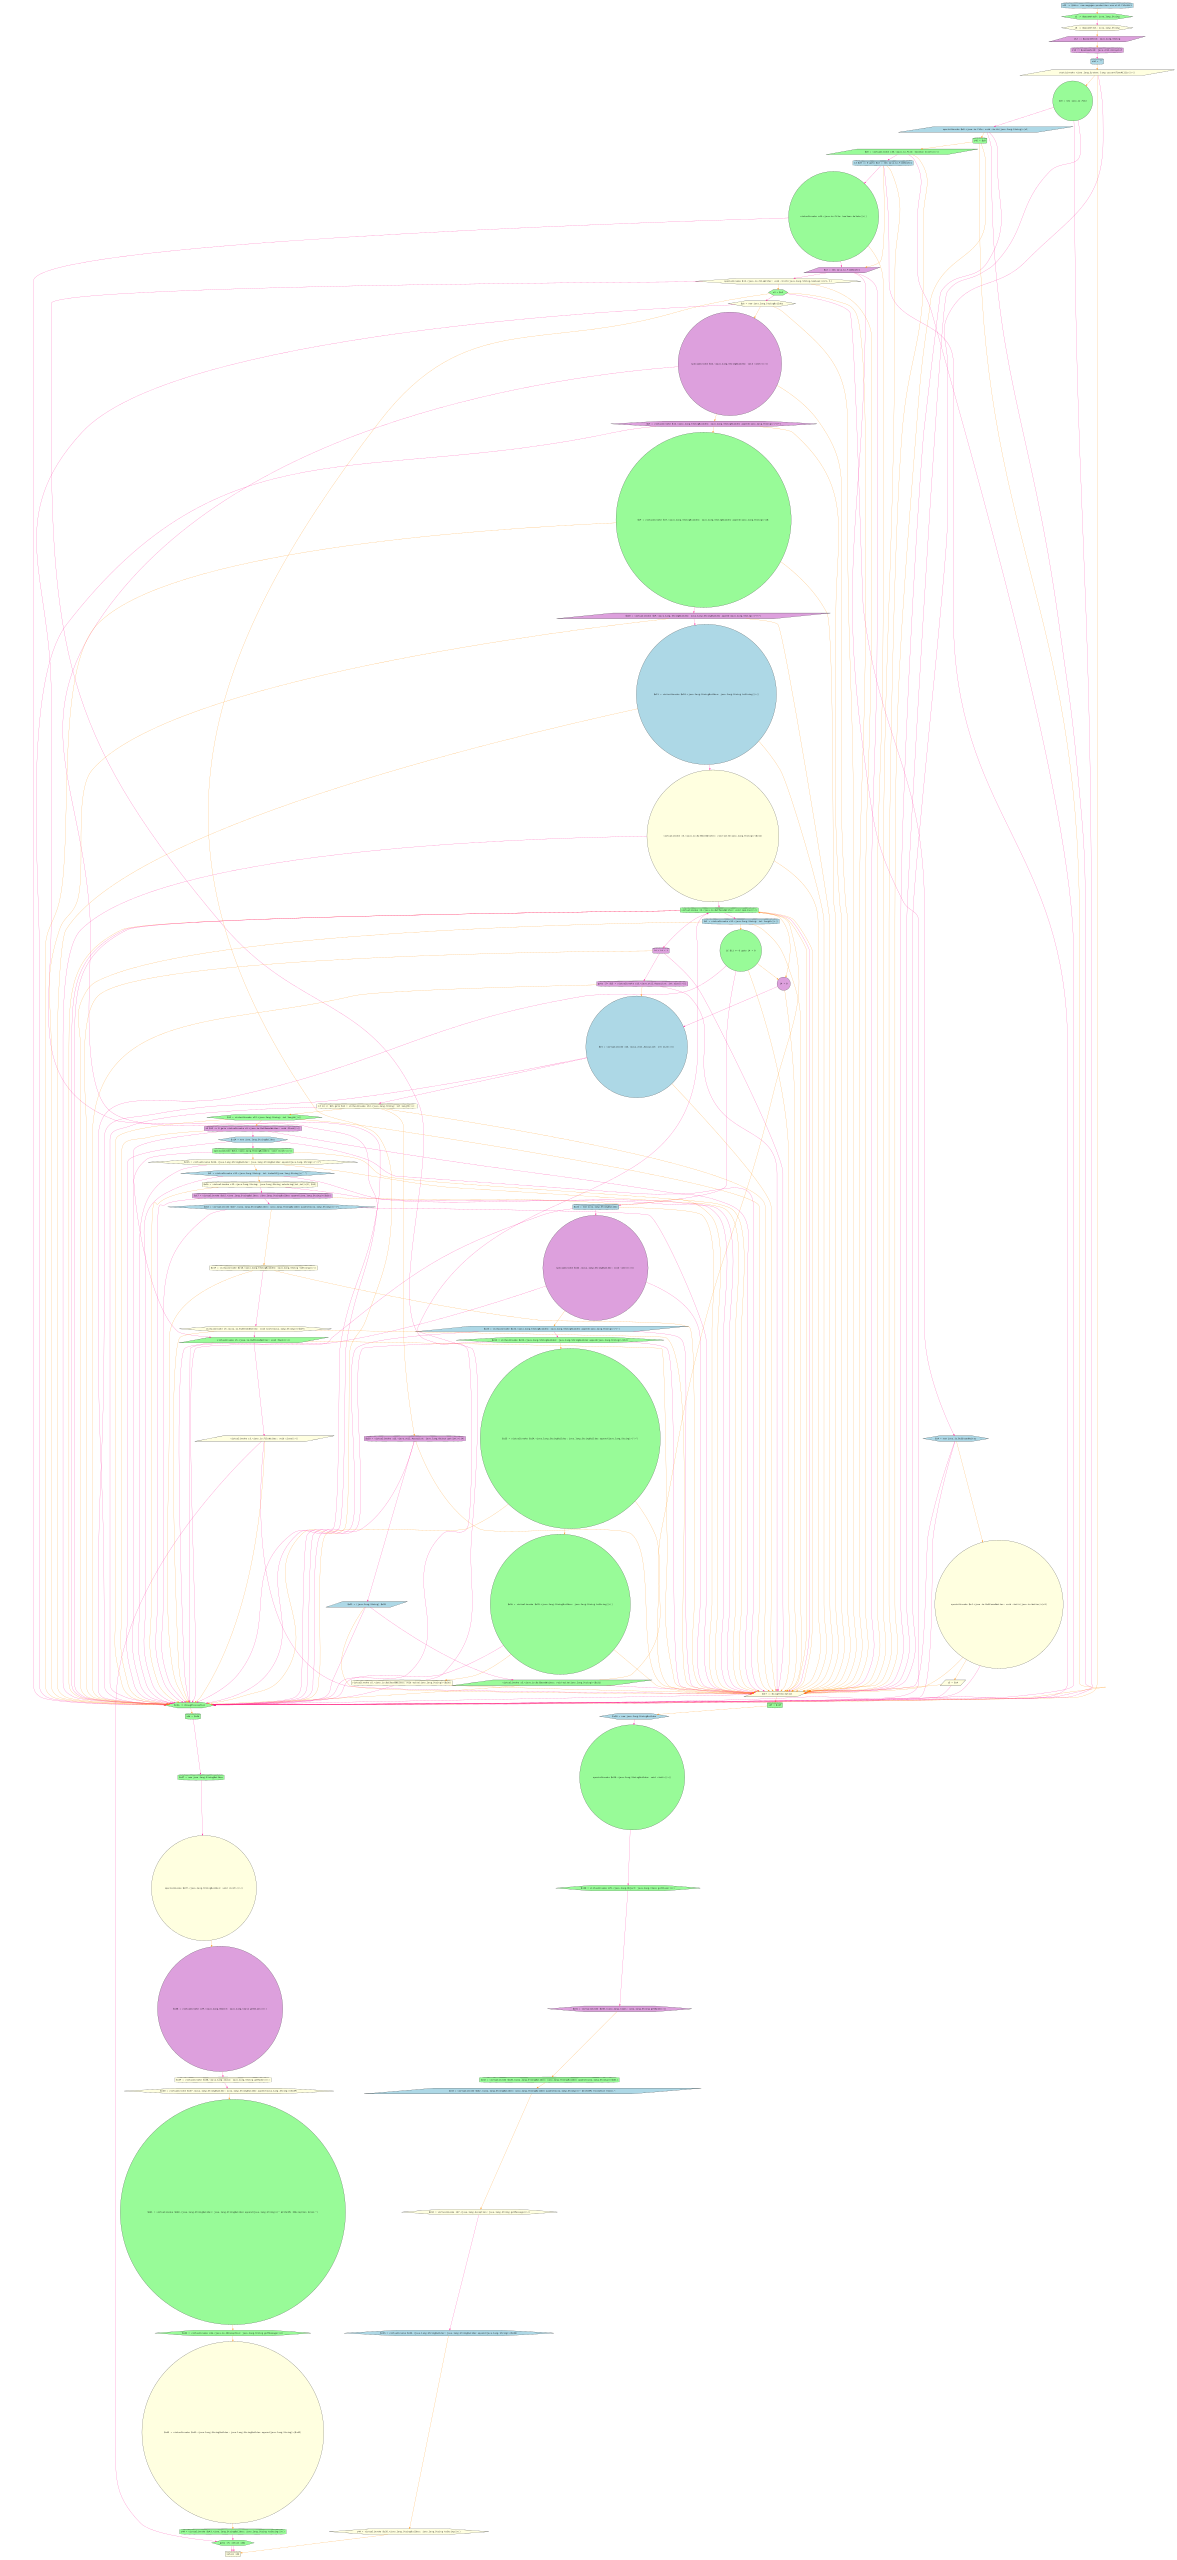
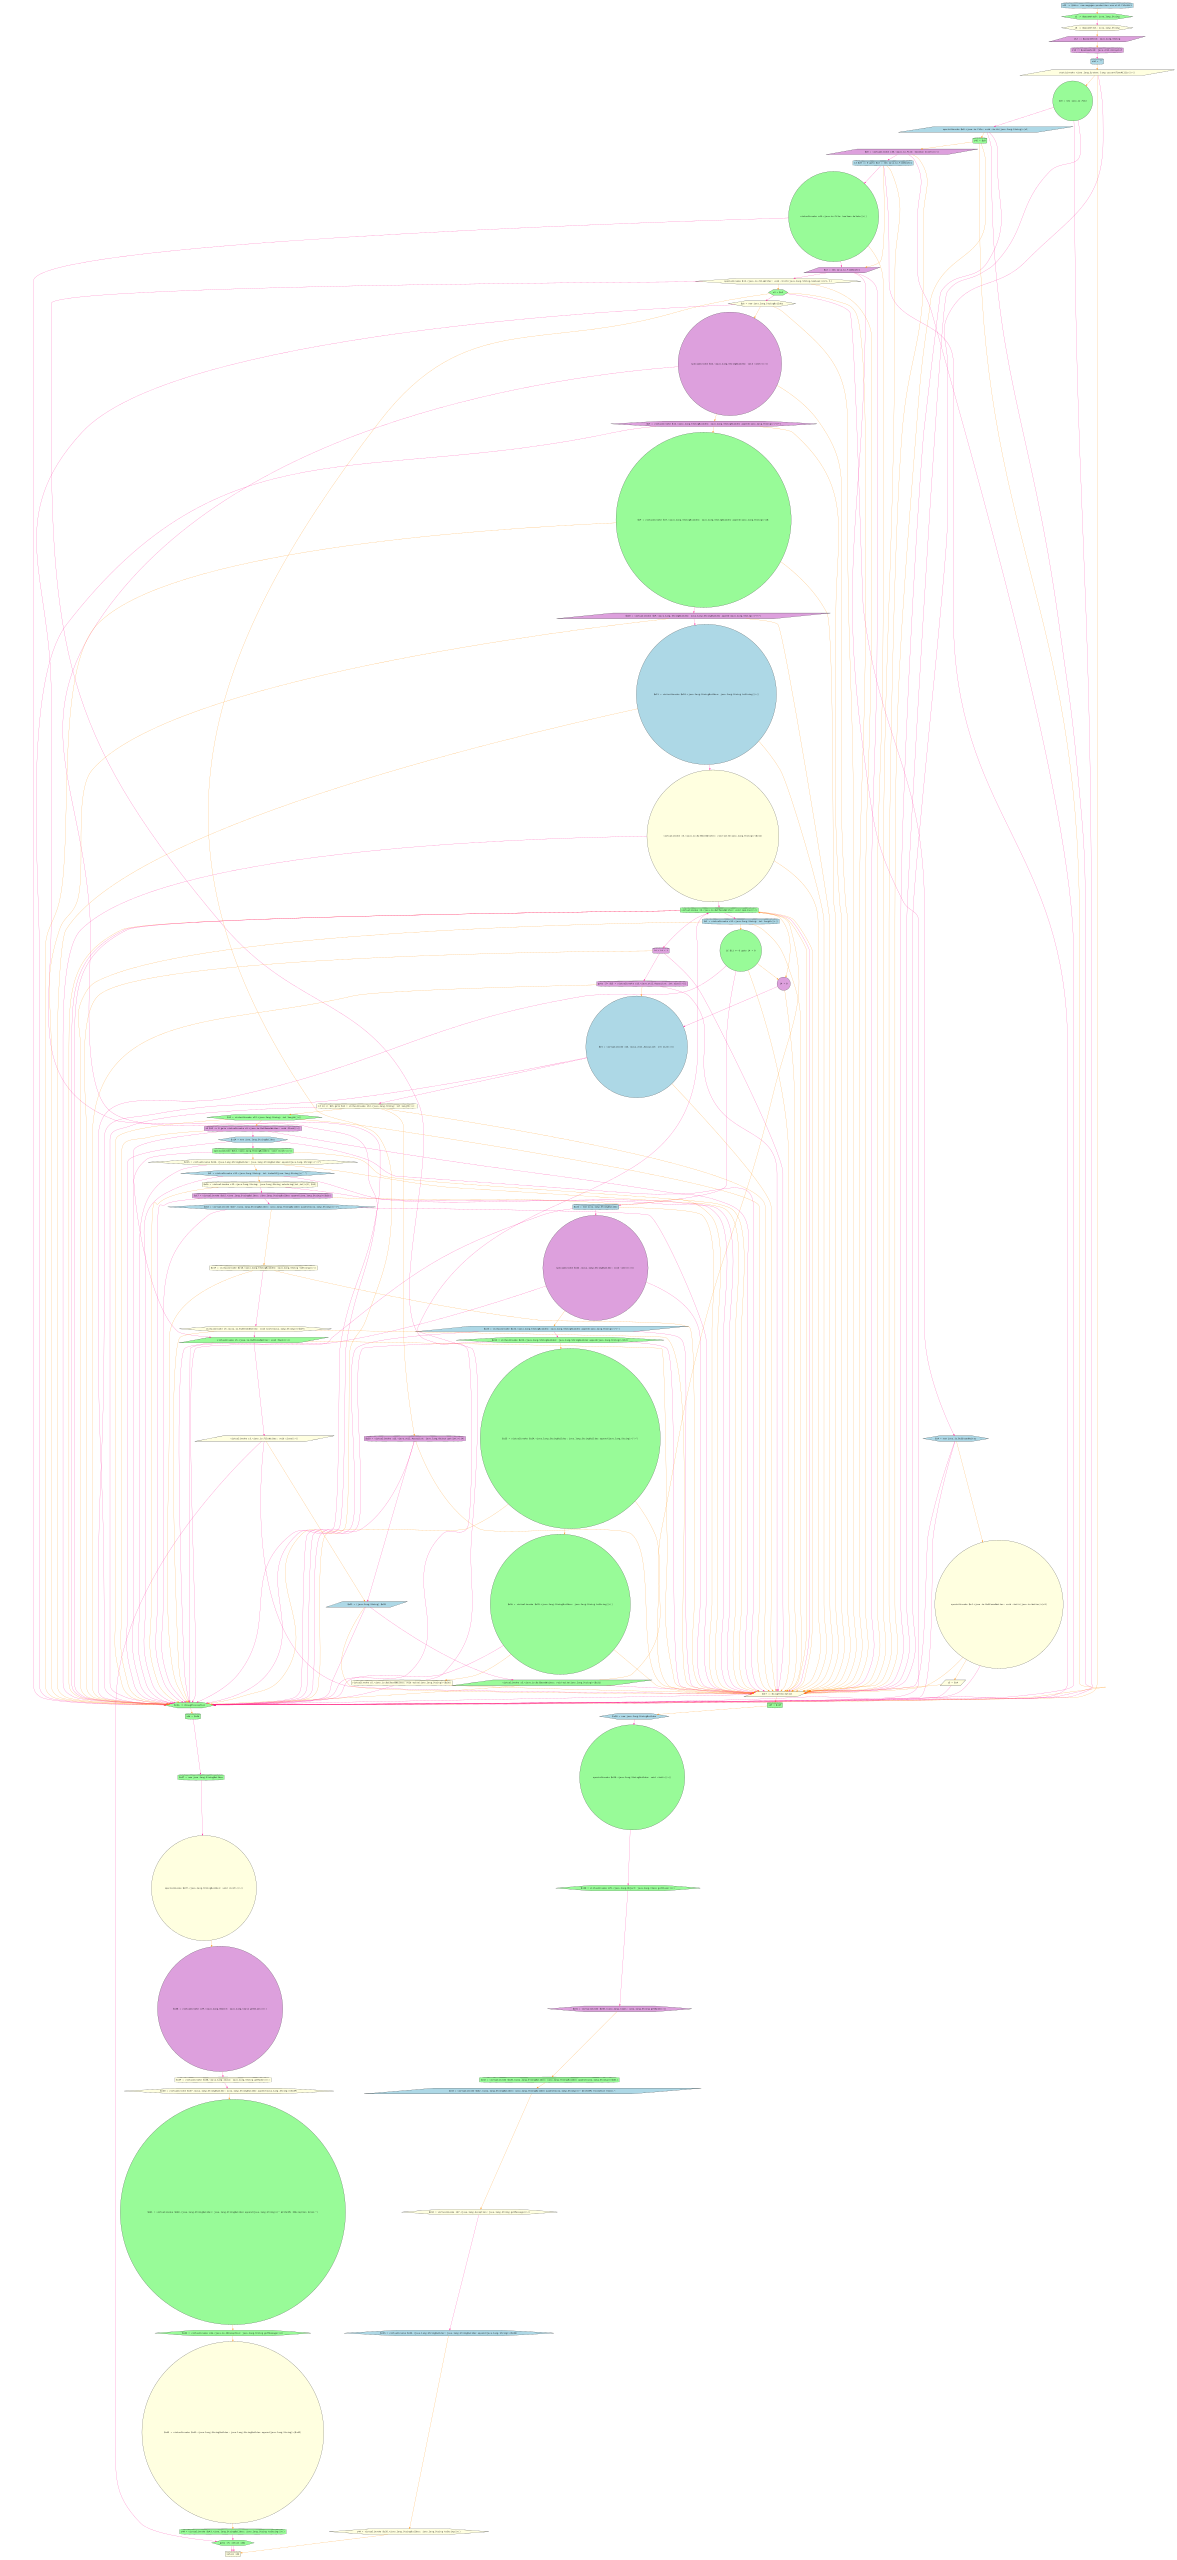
(902, 152) -> (902, 152)
(248, 1577) -> (315, 1521)
